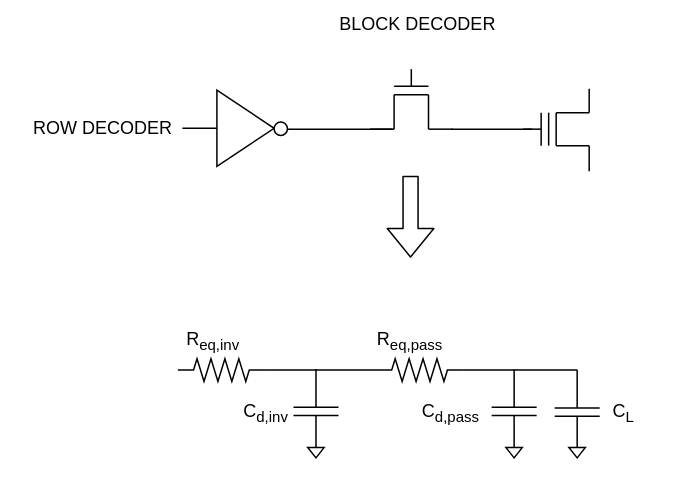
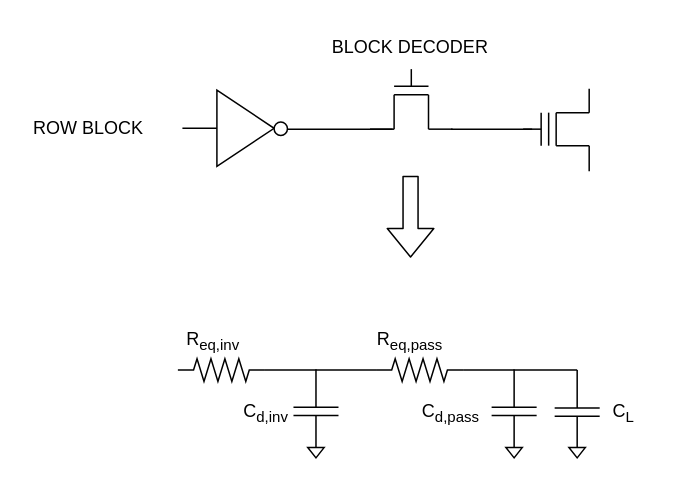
(427, 24) -> (419, 47)
(87, 129) -> (77, 129)
